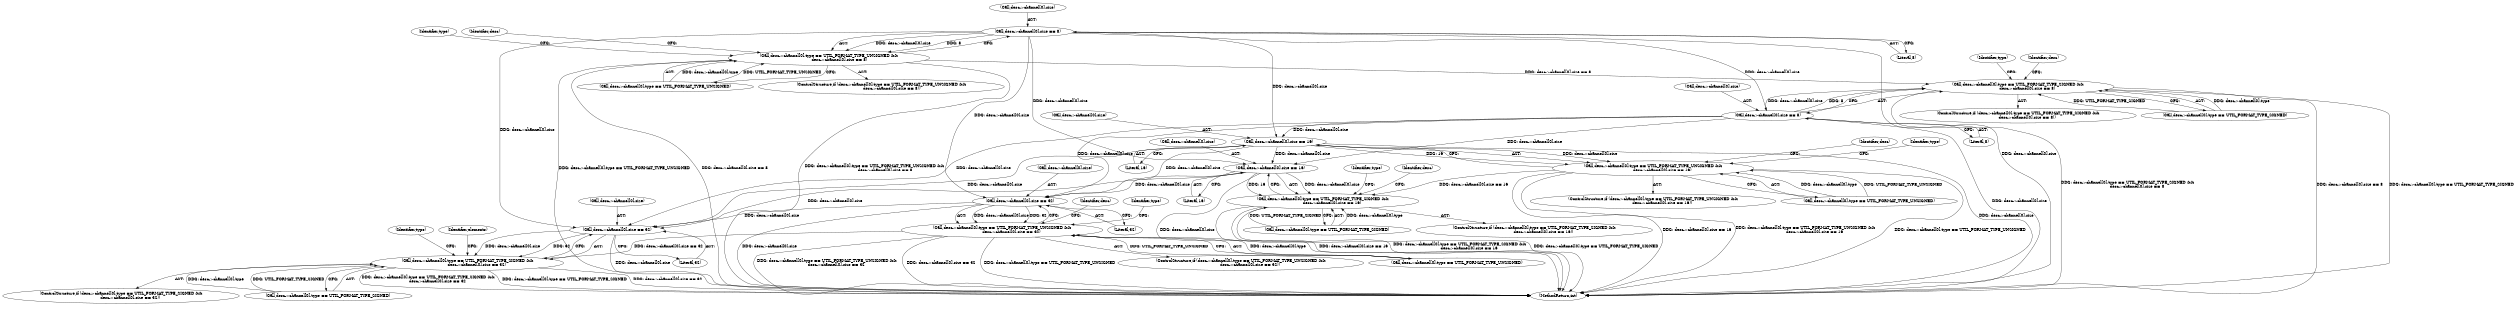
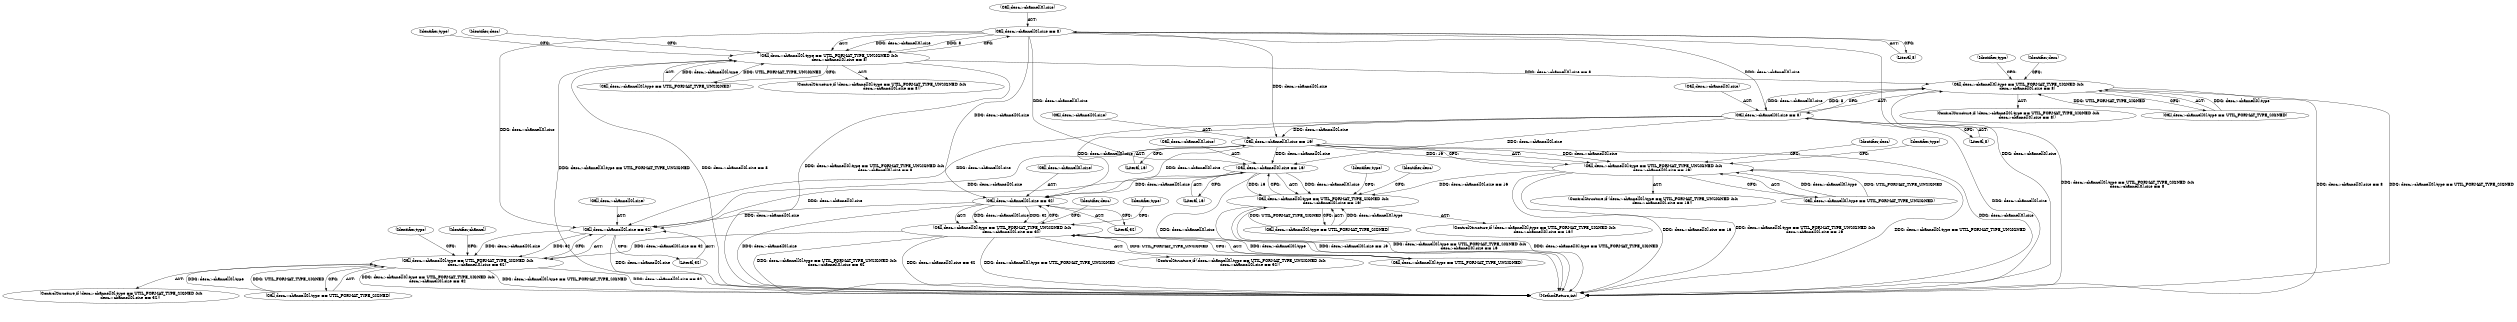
(468, 230) -> (468, 230)
